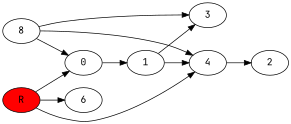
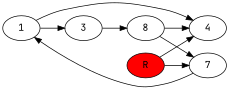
(110, 17) -> (111, 28)
(84, 63) -> (208, 65)
(270, 63) -> none
(84, 100) -> none
